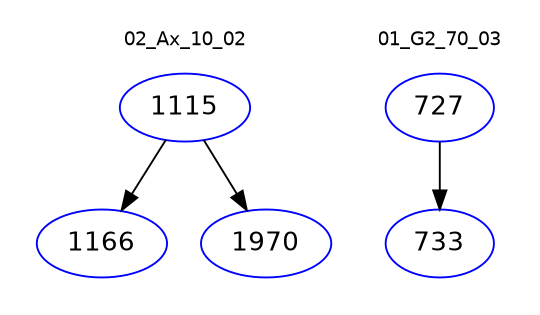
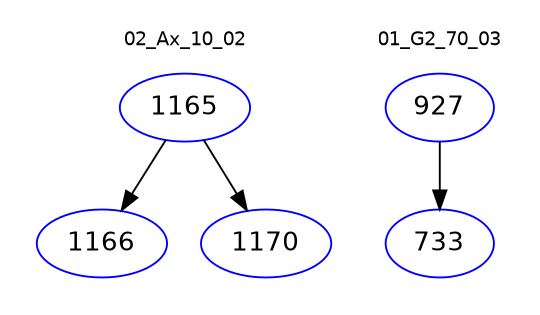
(185, 108) -> (185, 108)
(440, 108) -> (440, 108)
(266, 243) -> (266, 243)
